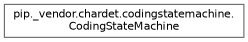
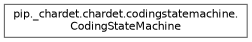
(124, 21) -> (126, 21)
